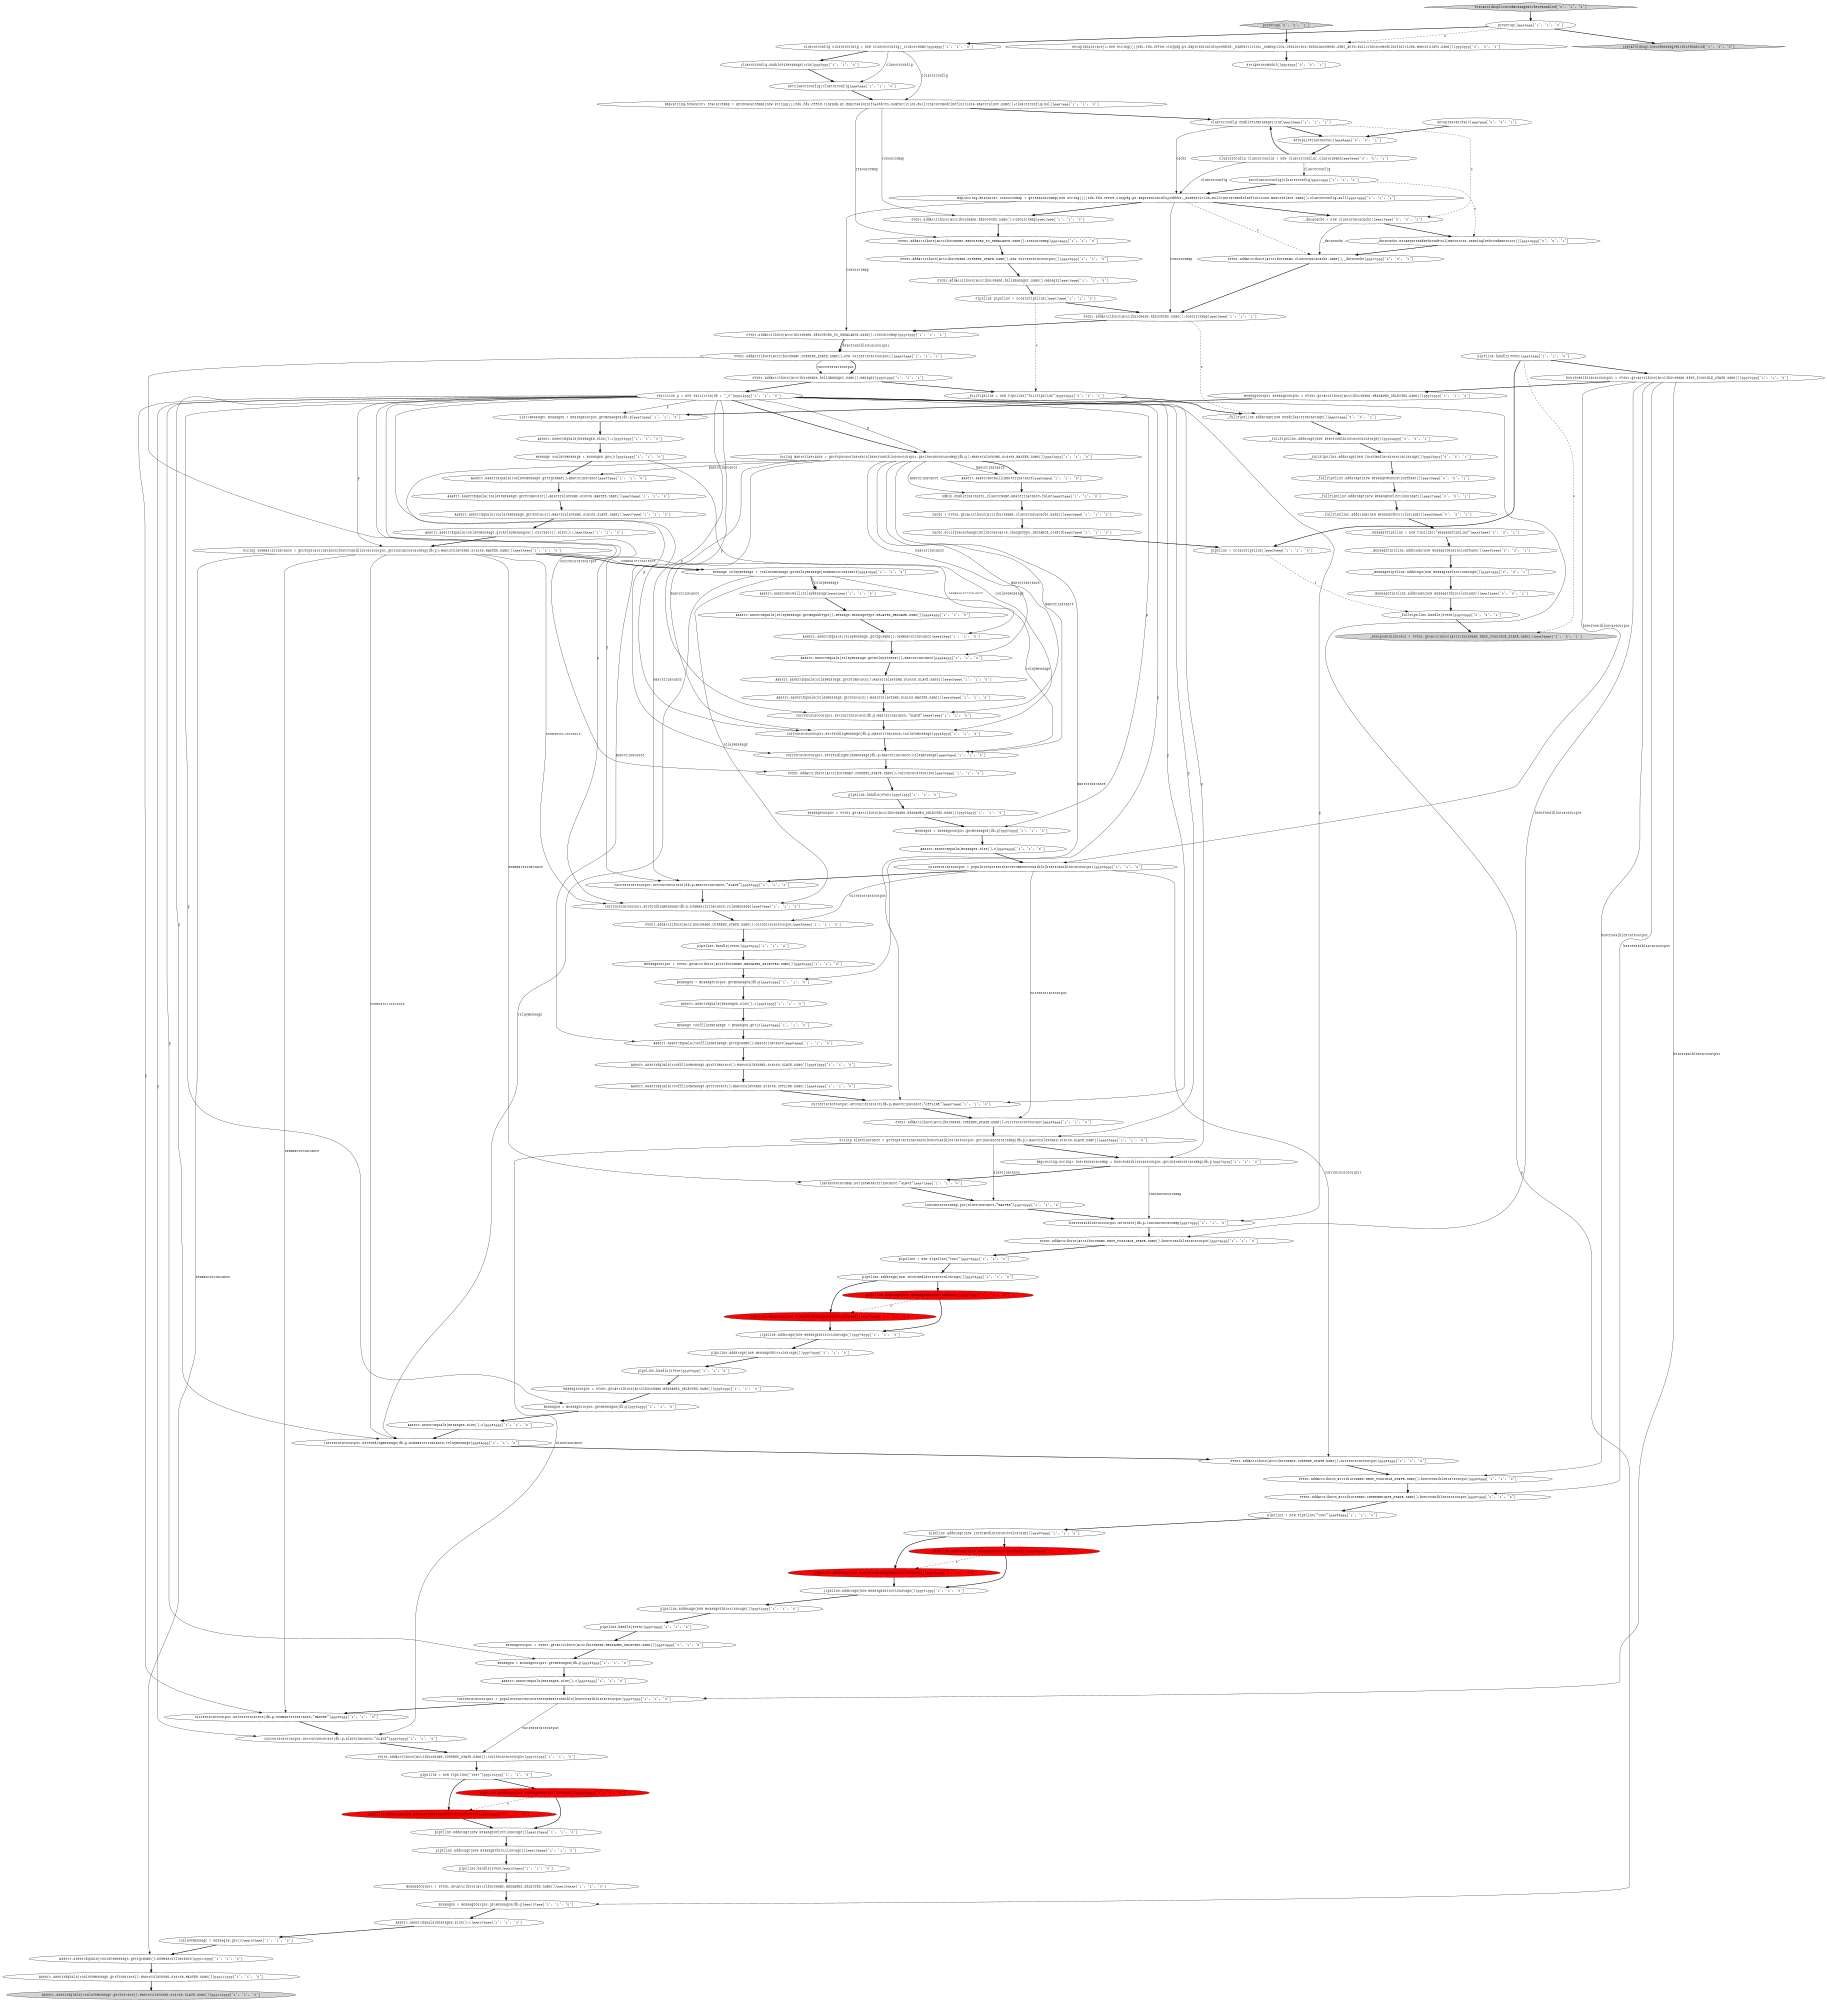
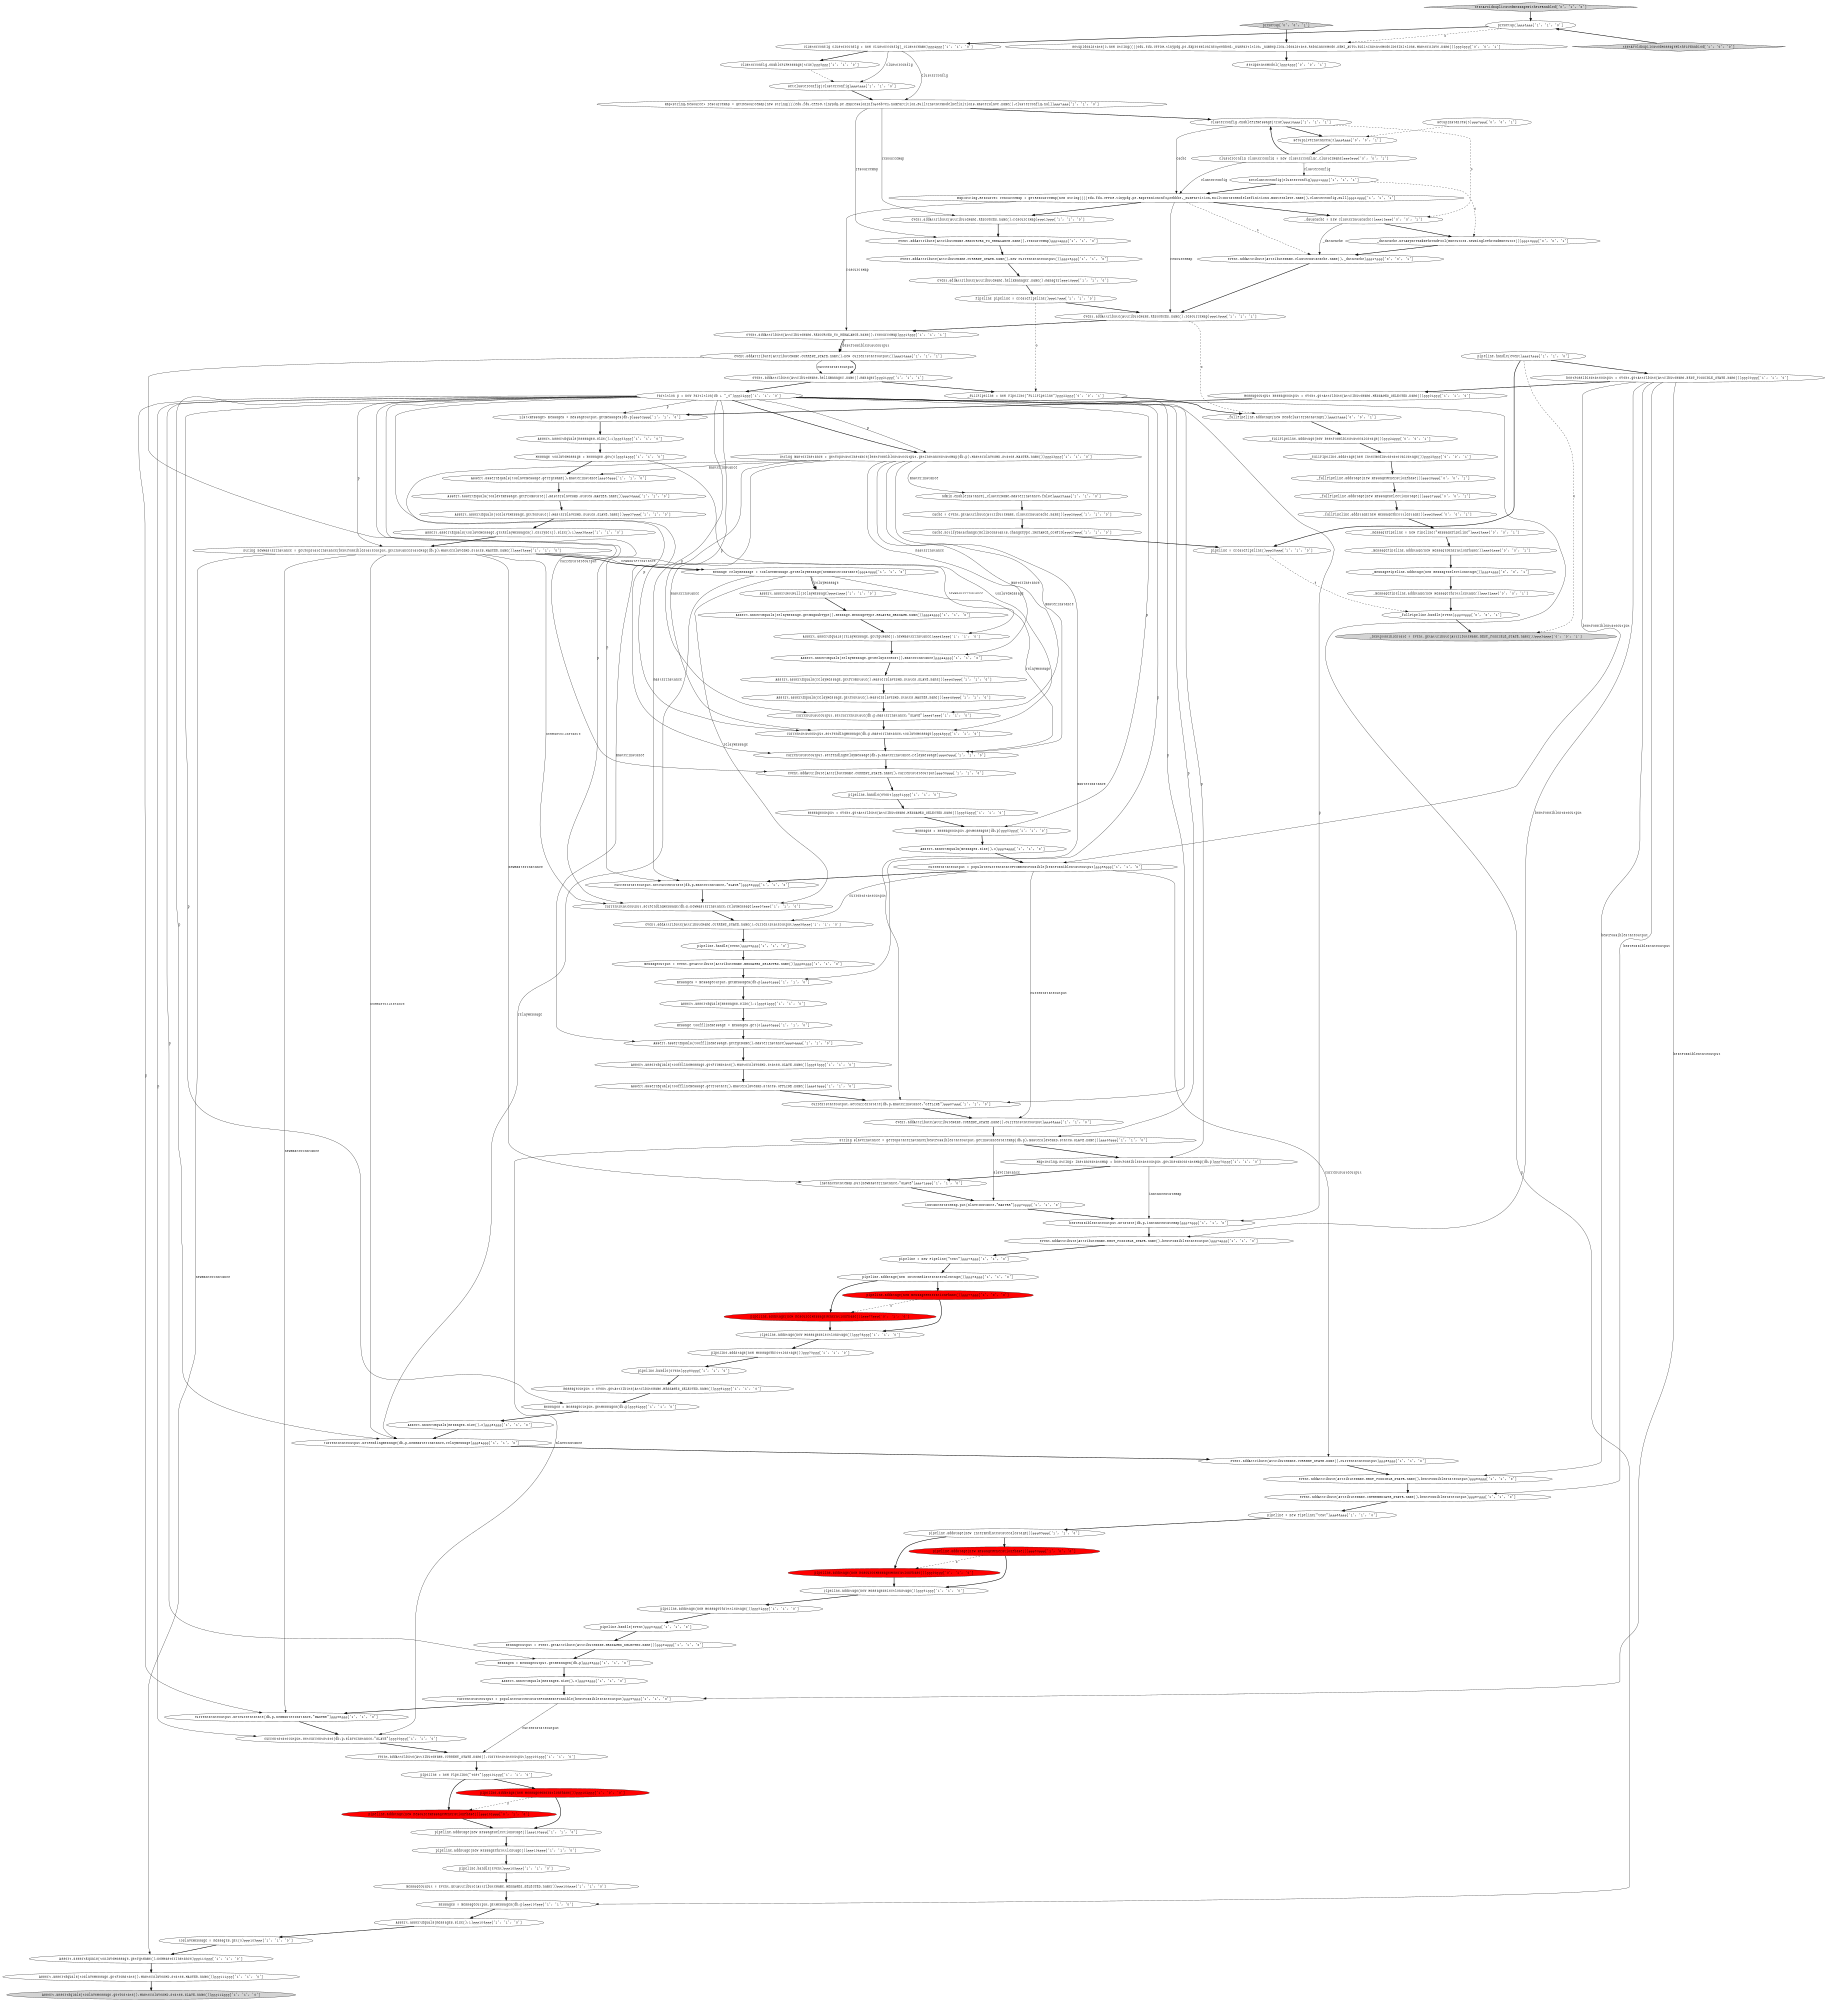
(1603, 36) -> (1608, 36)
(820, 75) -> (820, 75)
(1407, 131) -> (1407, 131)
(1022, 478) -> none
